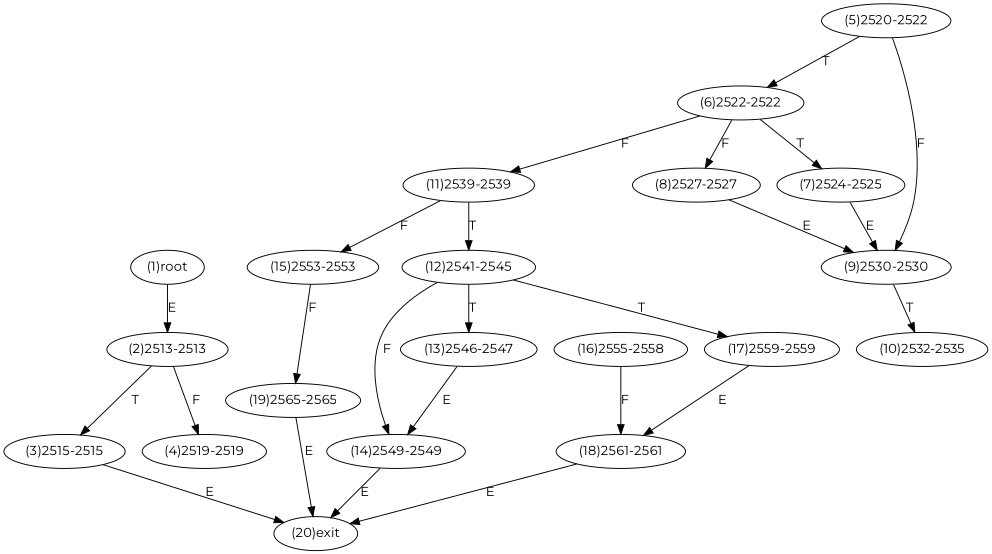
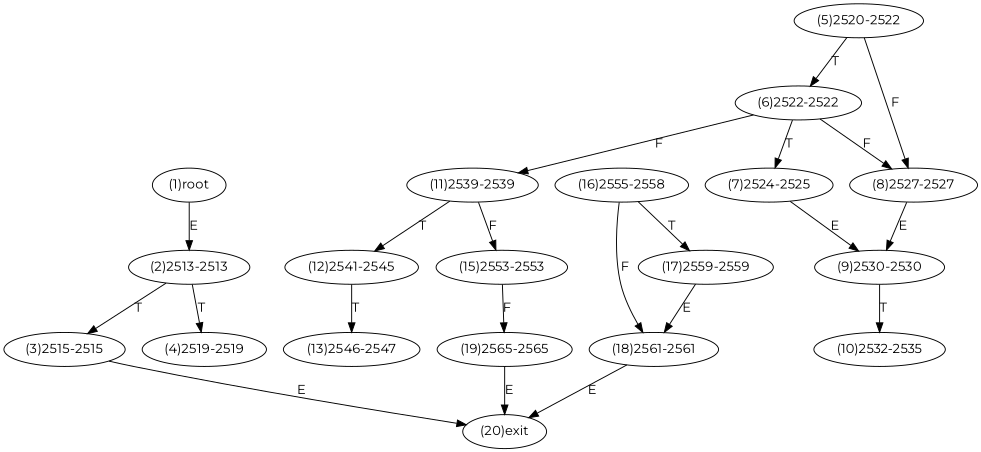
(916, 140) -> (885, 98)
(616, 307) -> (660, 223)
(197, 400) -> (202, 308)
(396, 451) -> none
